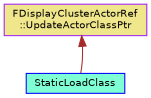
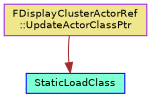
(82, 60) -> (68, 49)
